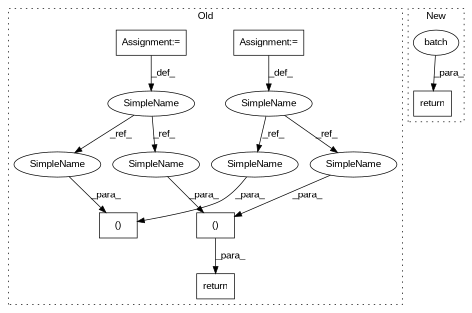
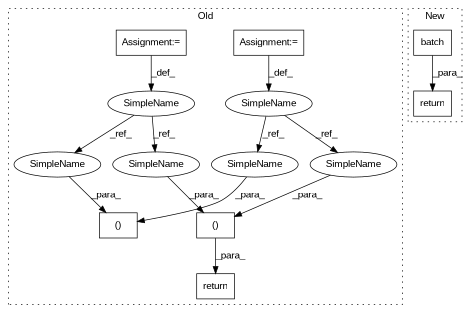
(436, 43) -> (433, 43)
